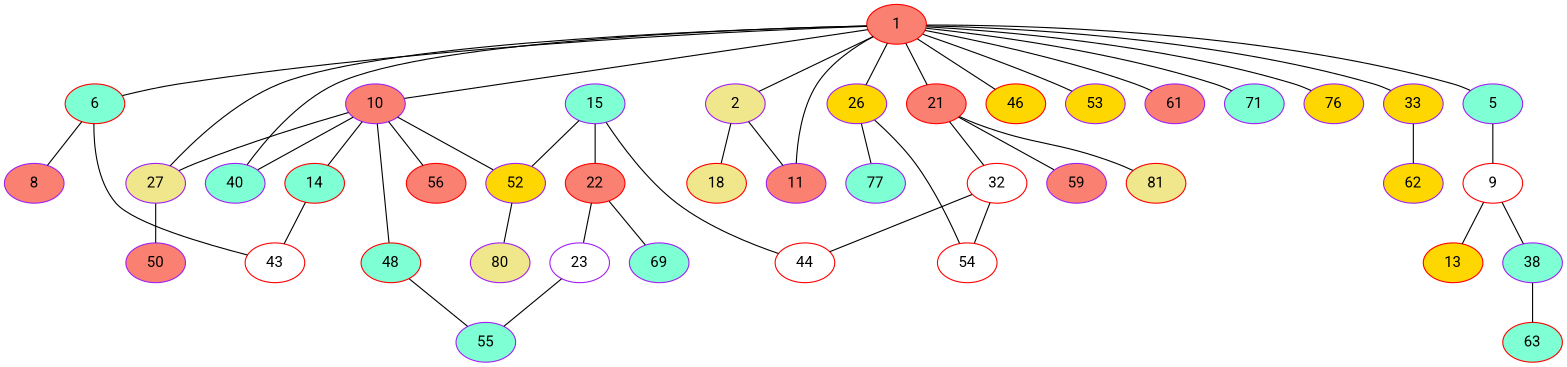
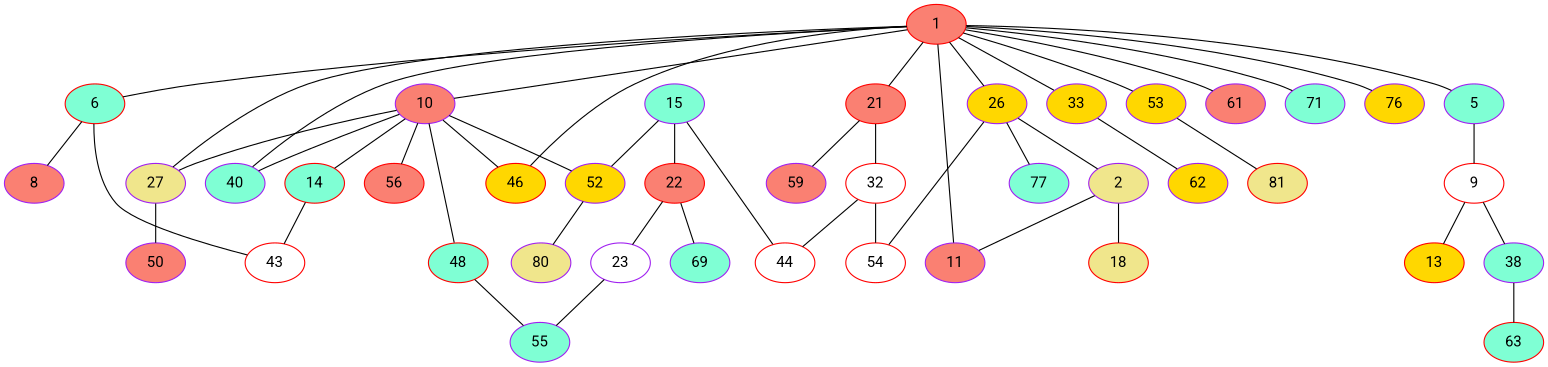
(816, 64) -> (1058, 144)
none -> (471, 144)
(1046, 144) -> (1217, 144)
